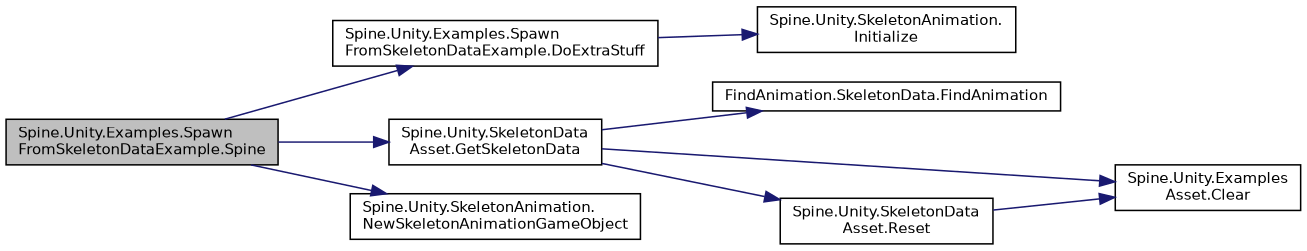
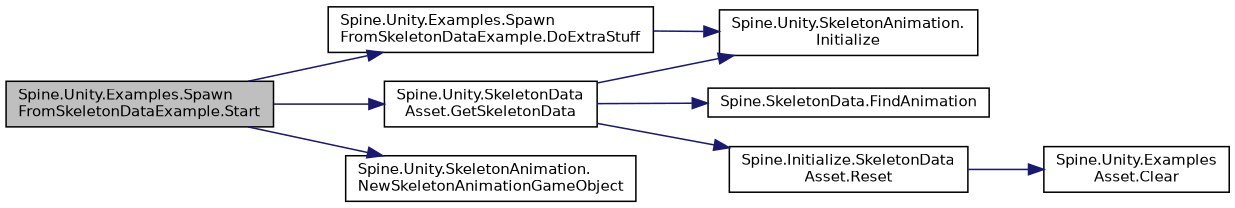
(887, 96) -> (849, 103)
(142, 142) -> (140, 104)
(851, 165) -> (658, 71)
(887, 221) -> (849, 169)
